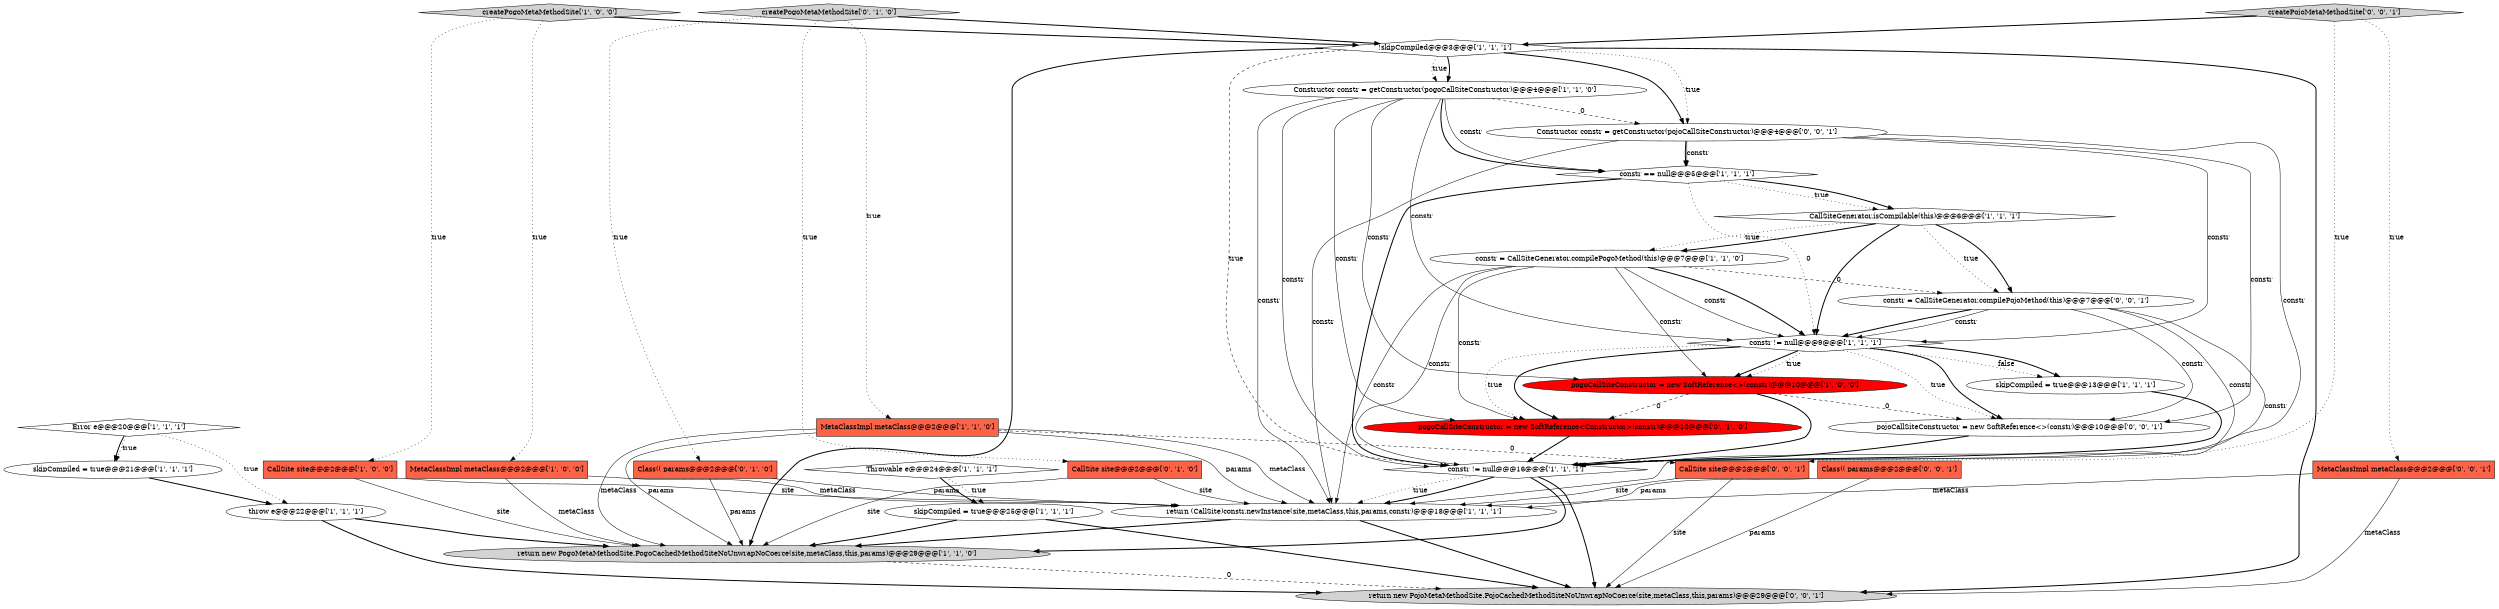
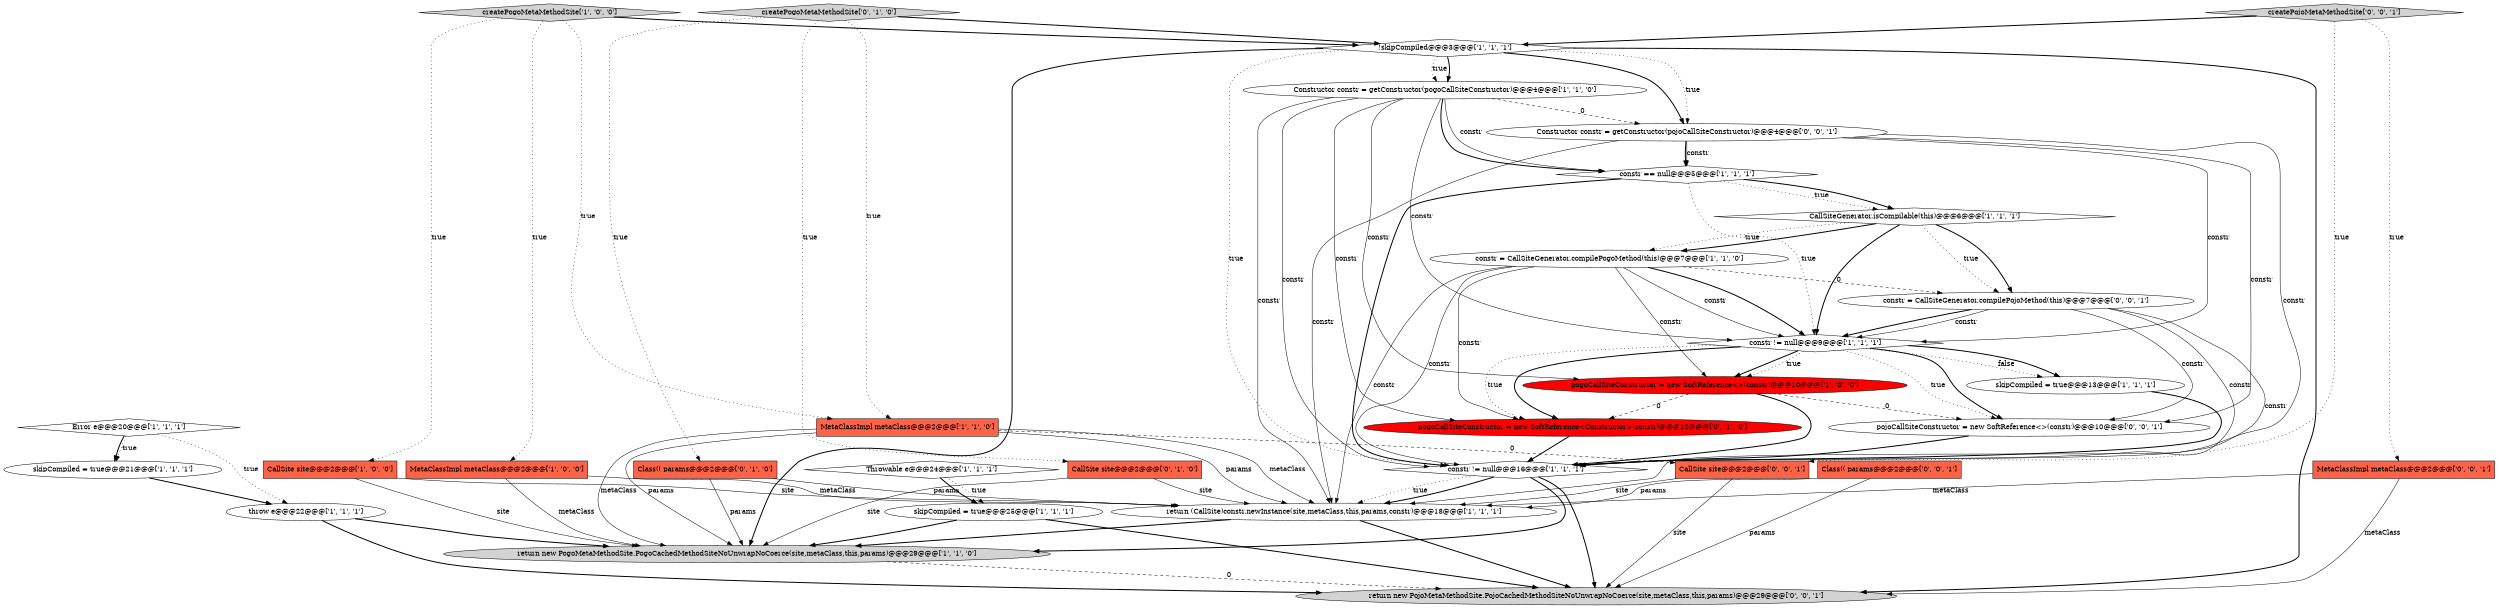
(1809, 259) -> (1809, 259)
(1227, 286) -> (1227, 286)
none -> (574, 307)
